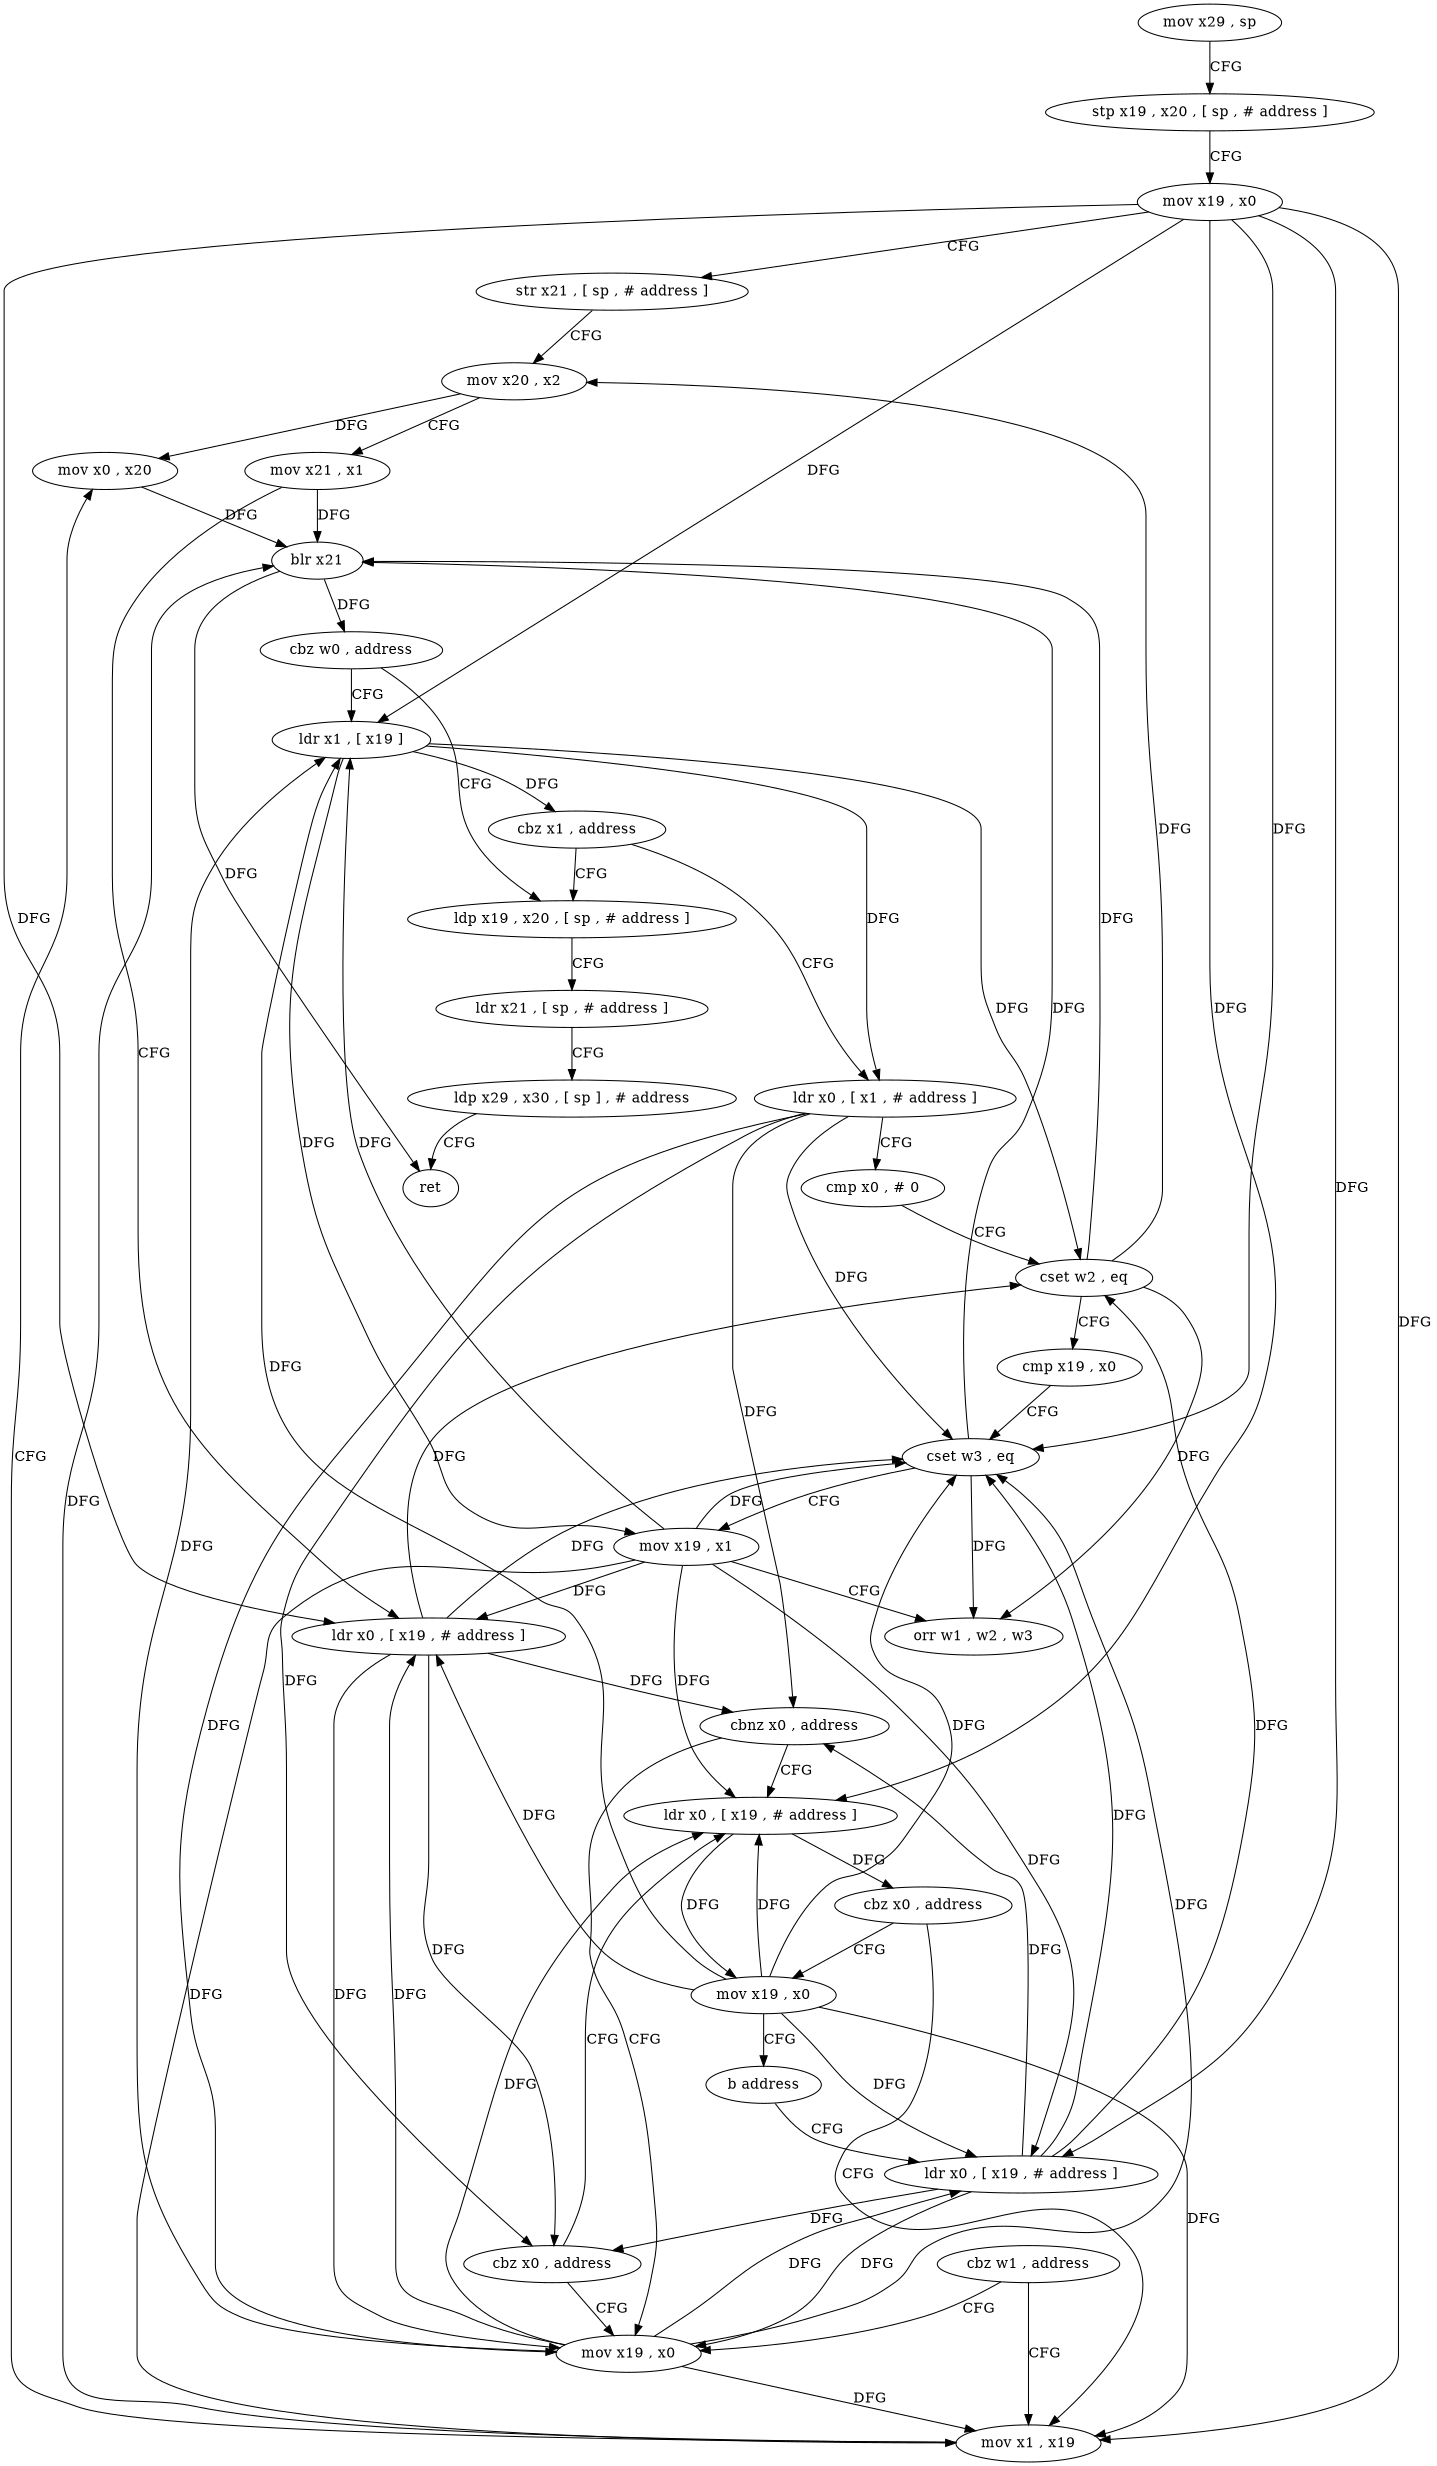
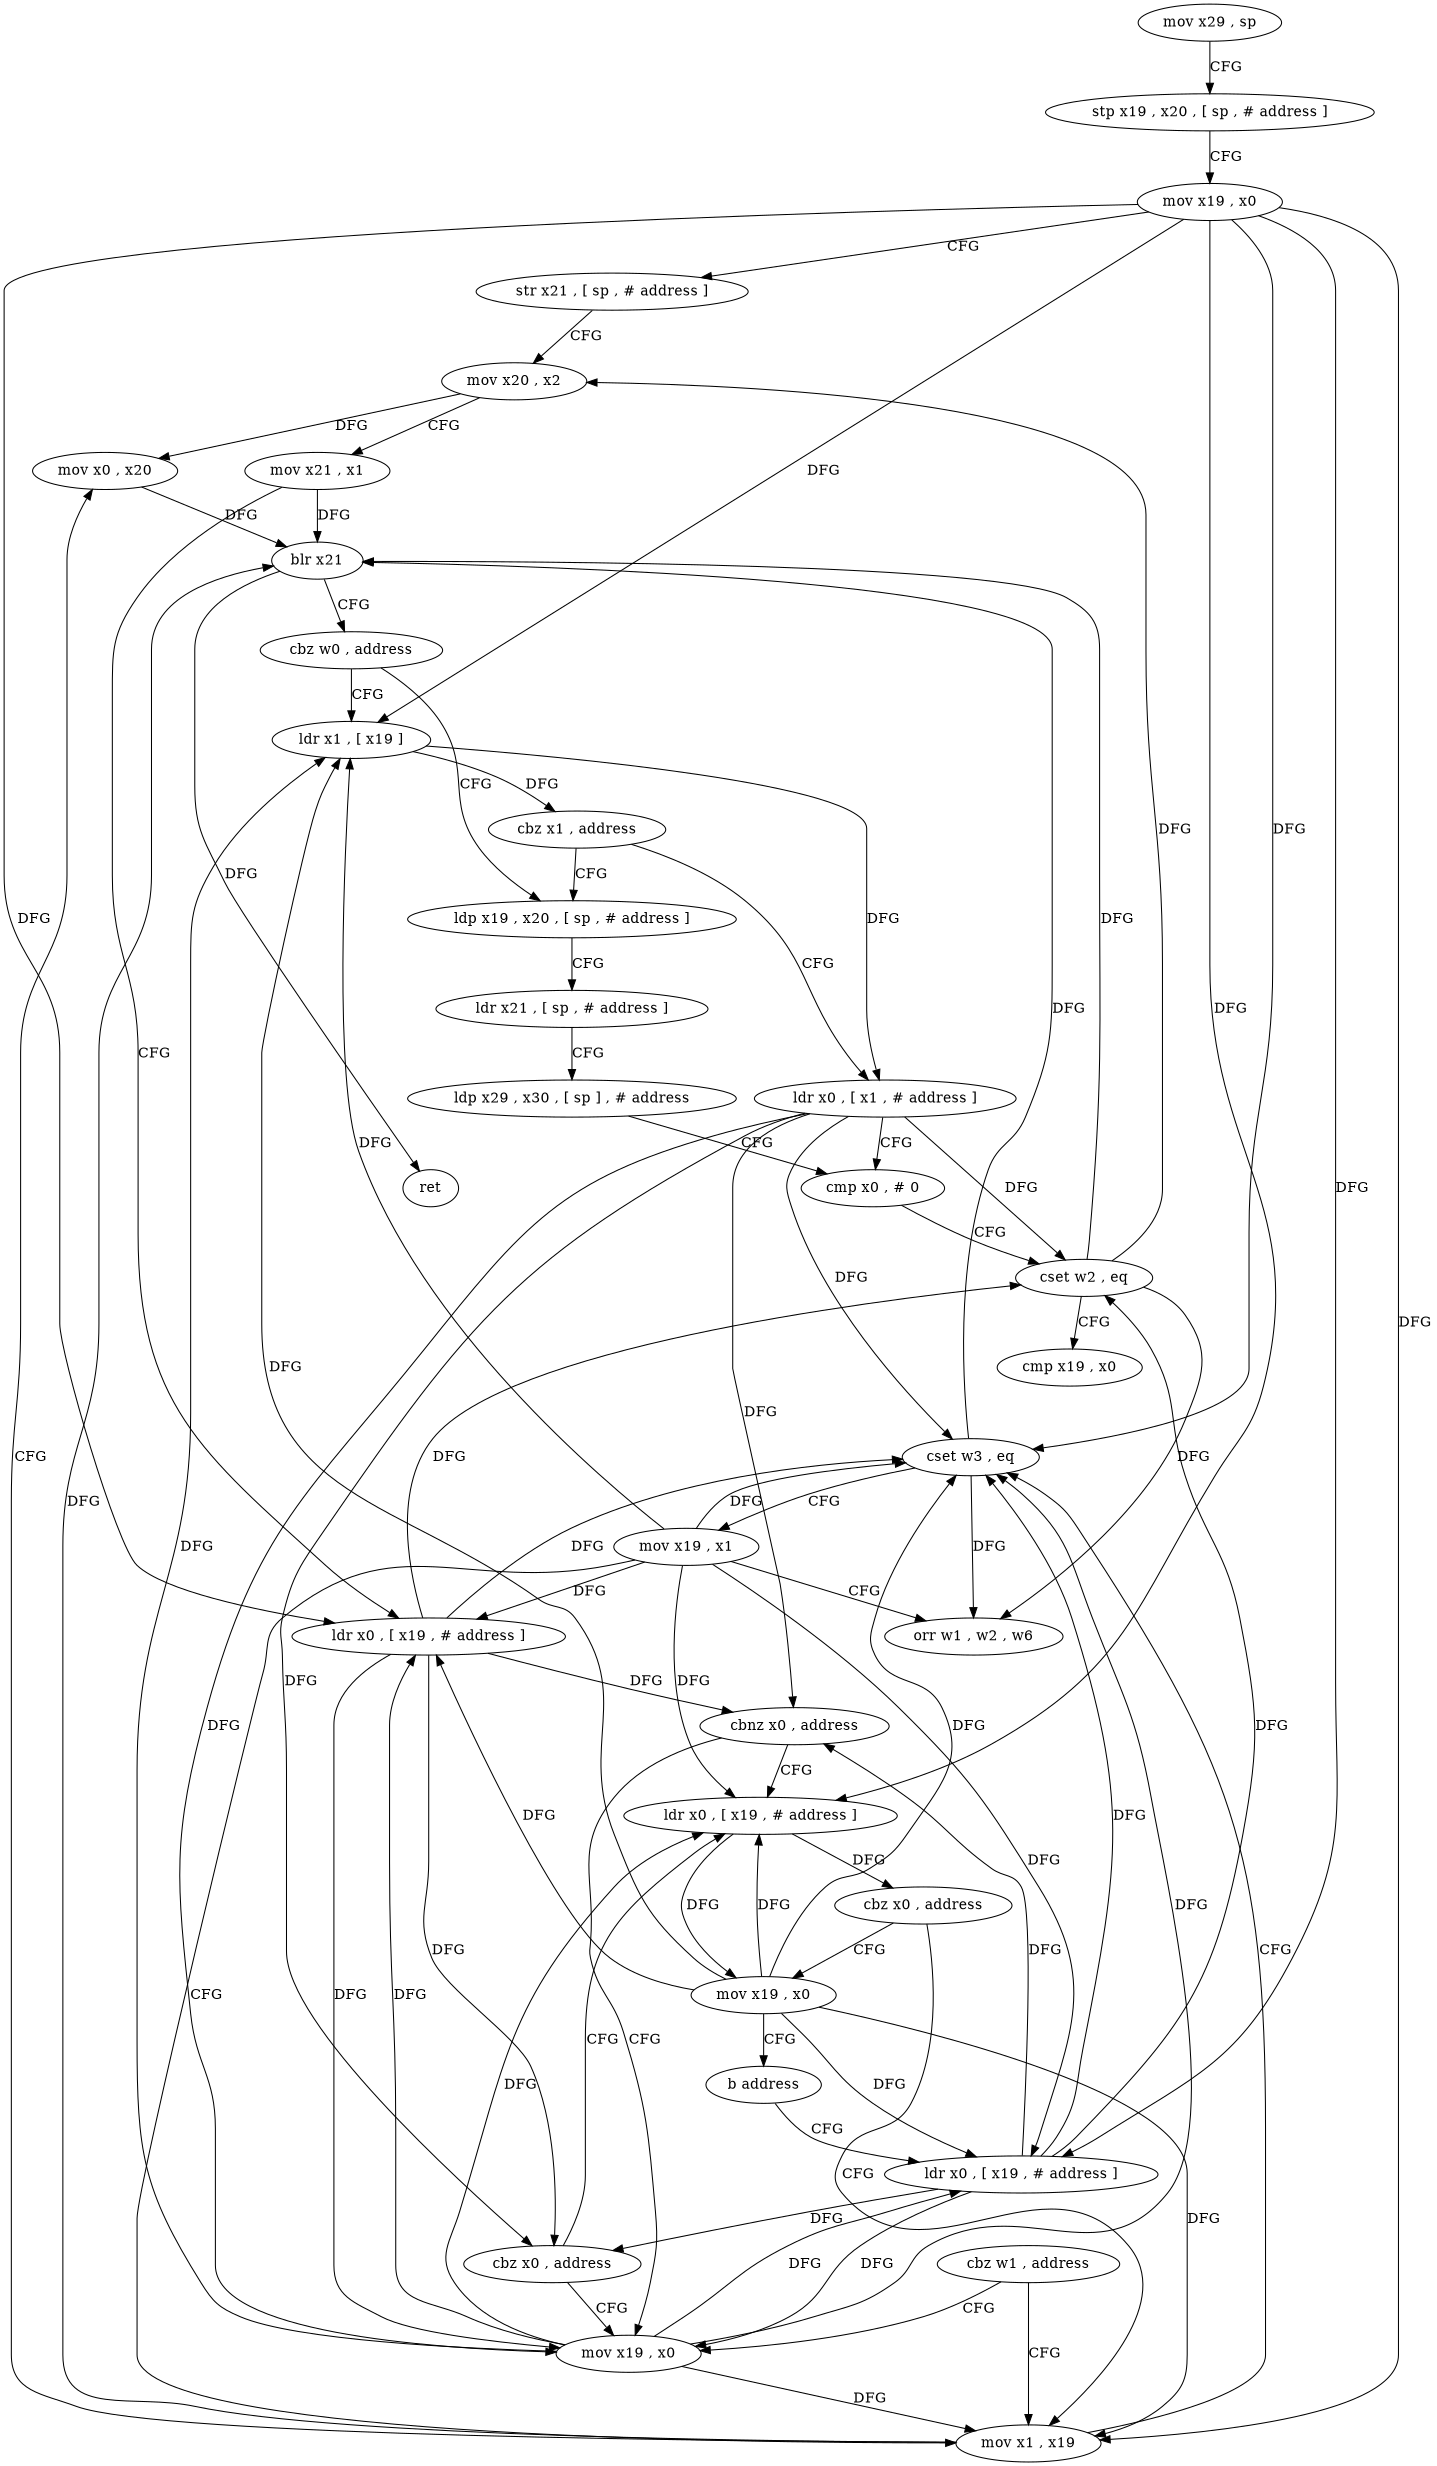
(354, 605) -> (354, 605)
(928, 796) -> (977, 1181)
(448, 1131) -> (718, 1142)
(321, 1229) -> none
(1024, 1409) -> (1260, 1981)
(974, 1637) -> (974, 1637)
(207, 1995) -> (207, 1995)
